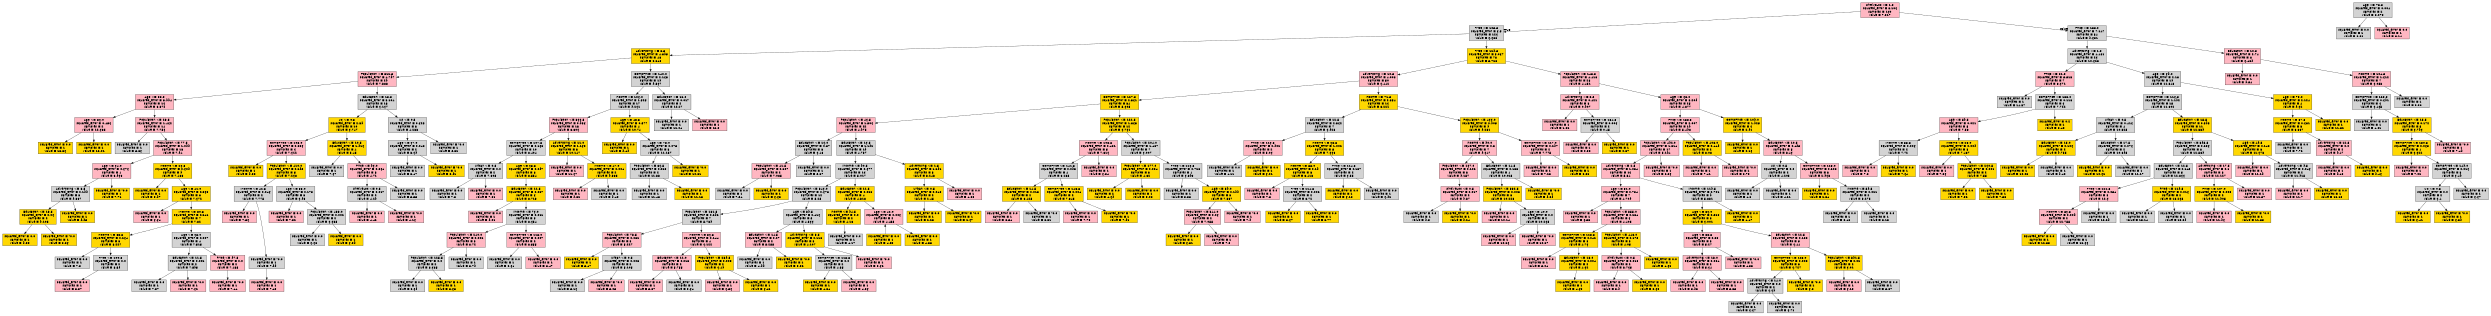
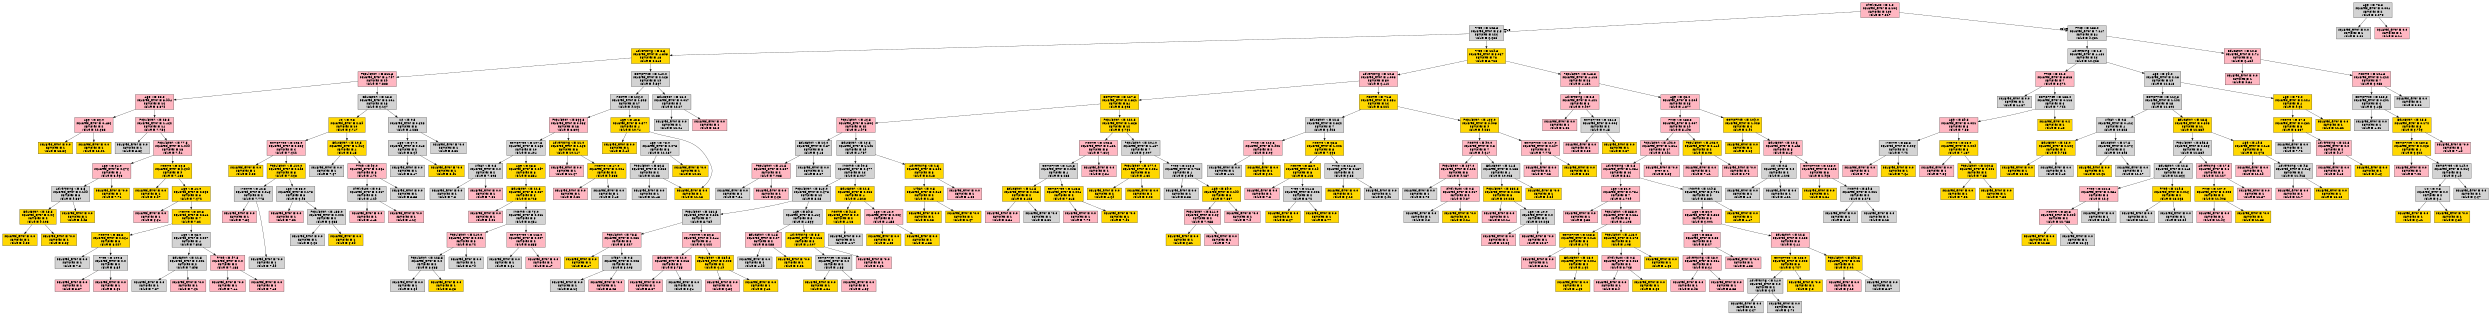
(644, 136) -> (696, 146)
(1662, 171) -> (1662, 171)
(771, 194) -> (771, 194)
none -> (1420, 194)
(1702, 217) -> (1702, 217)
(885, 230) -> (882, 228)
(267, 273) -> (248, 275)
none -> (111, 286)
